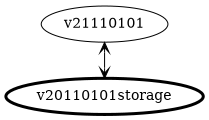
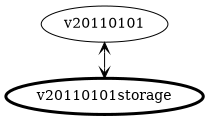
(105, 24) -> (105, 24)
